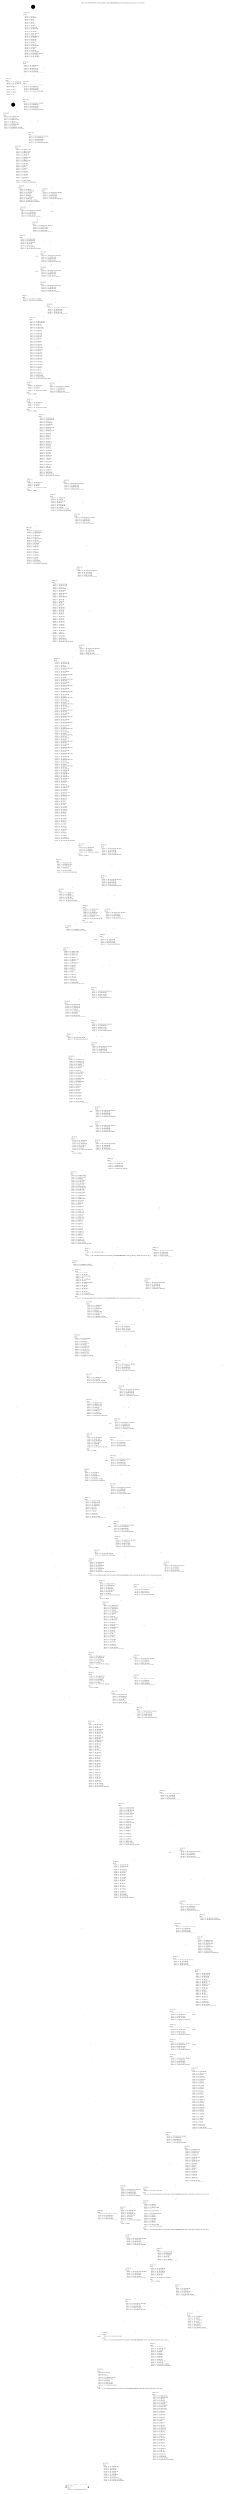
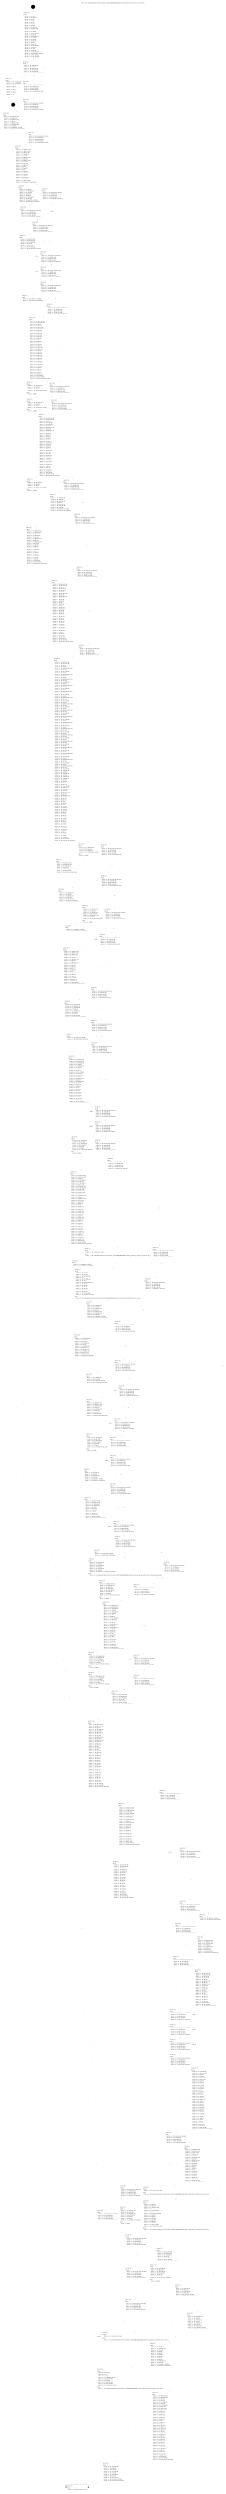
none -> (61, 405)
(147, 1713) -> none
